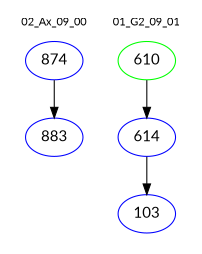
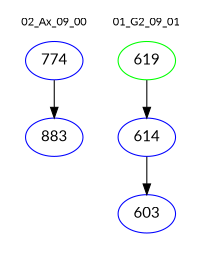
(54, 61) -> (54, 61)
(147, 61) -> (147, 61)
(147, 214) -> (147, 214)
